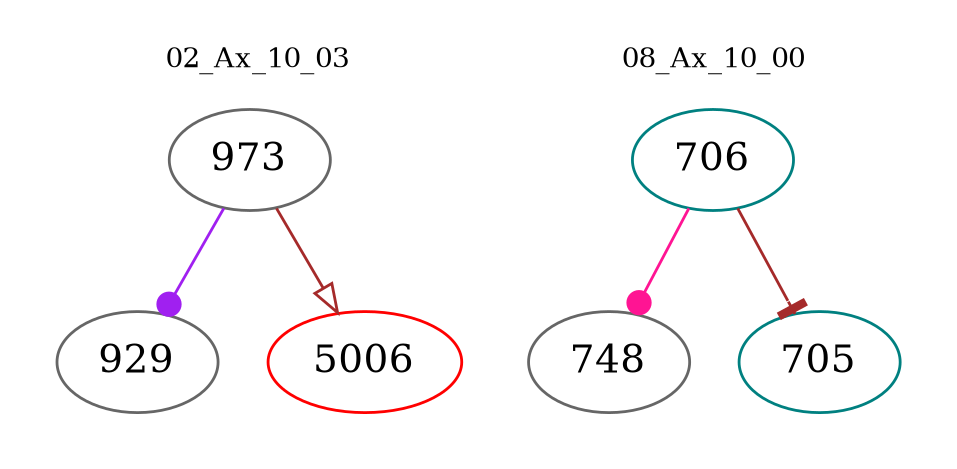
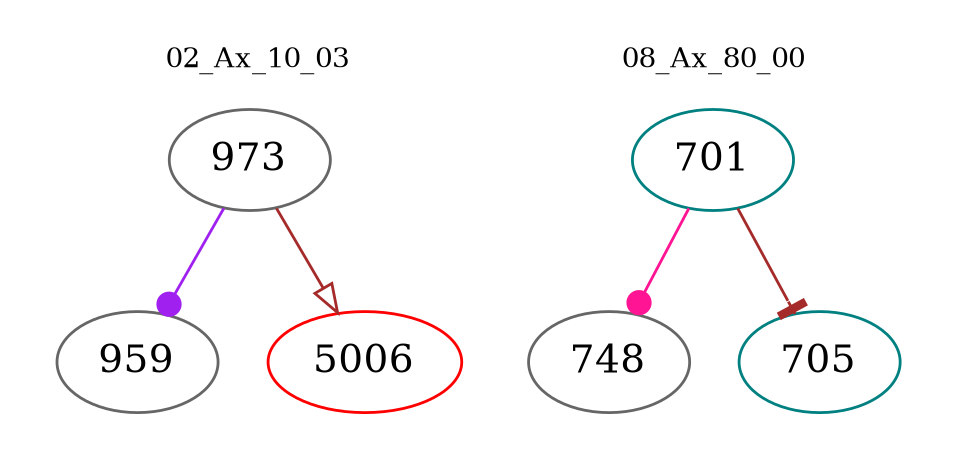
(714, 60) -> (714, 60)
(713, 160) -> (713, 160)
(138, 362) -> (138, 362)
